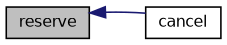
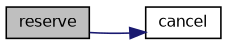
(126, 12) -> (110, 33)
